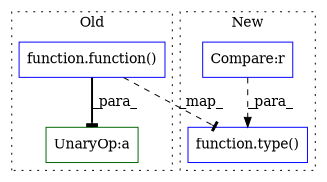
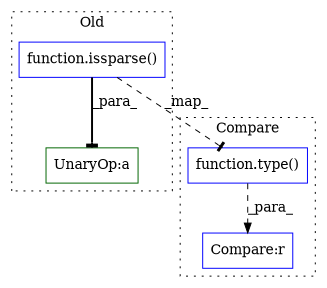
(248, 23) -> (248, 129)
(92, 60) -> (92, 60)
(248, 97) -> (248, 203)
